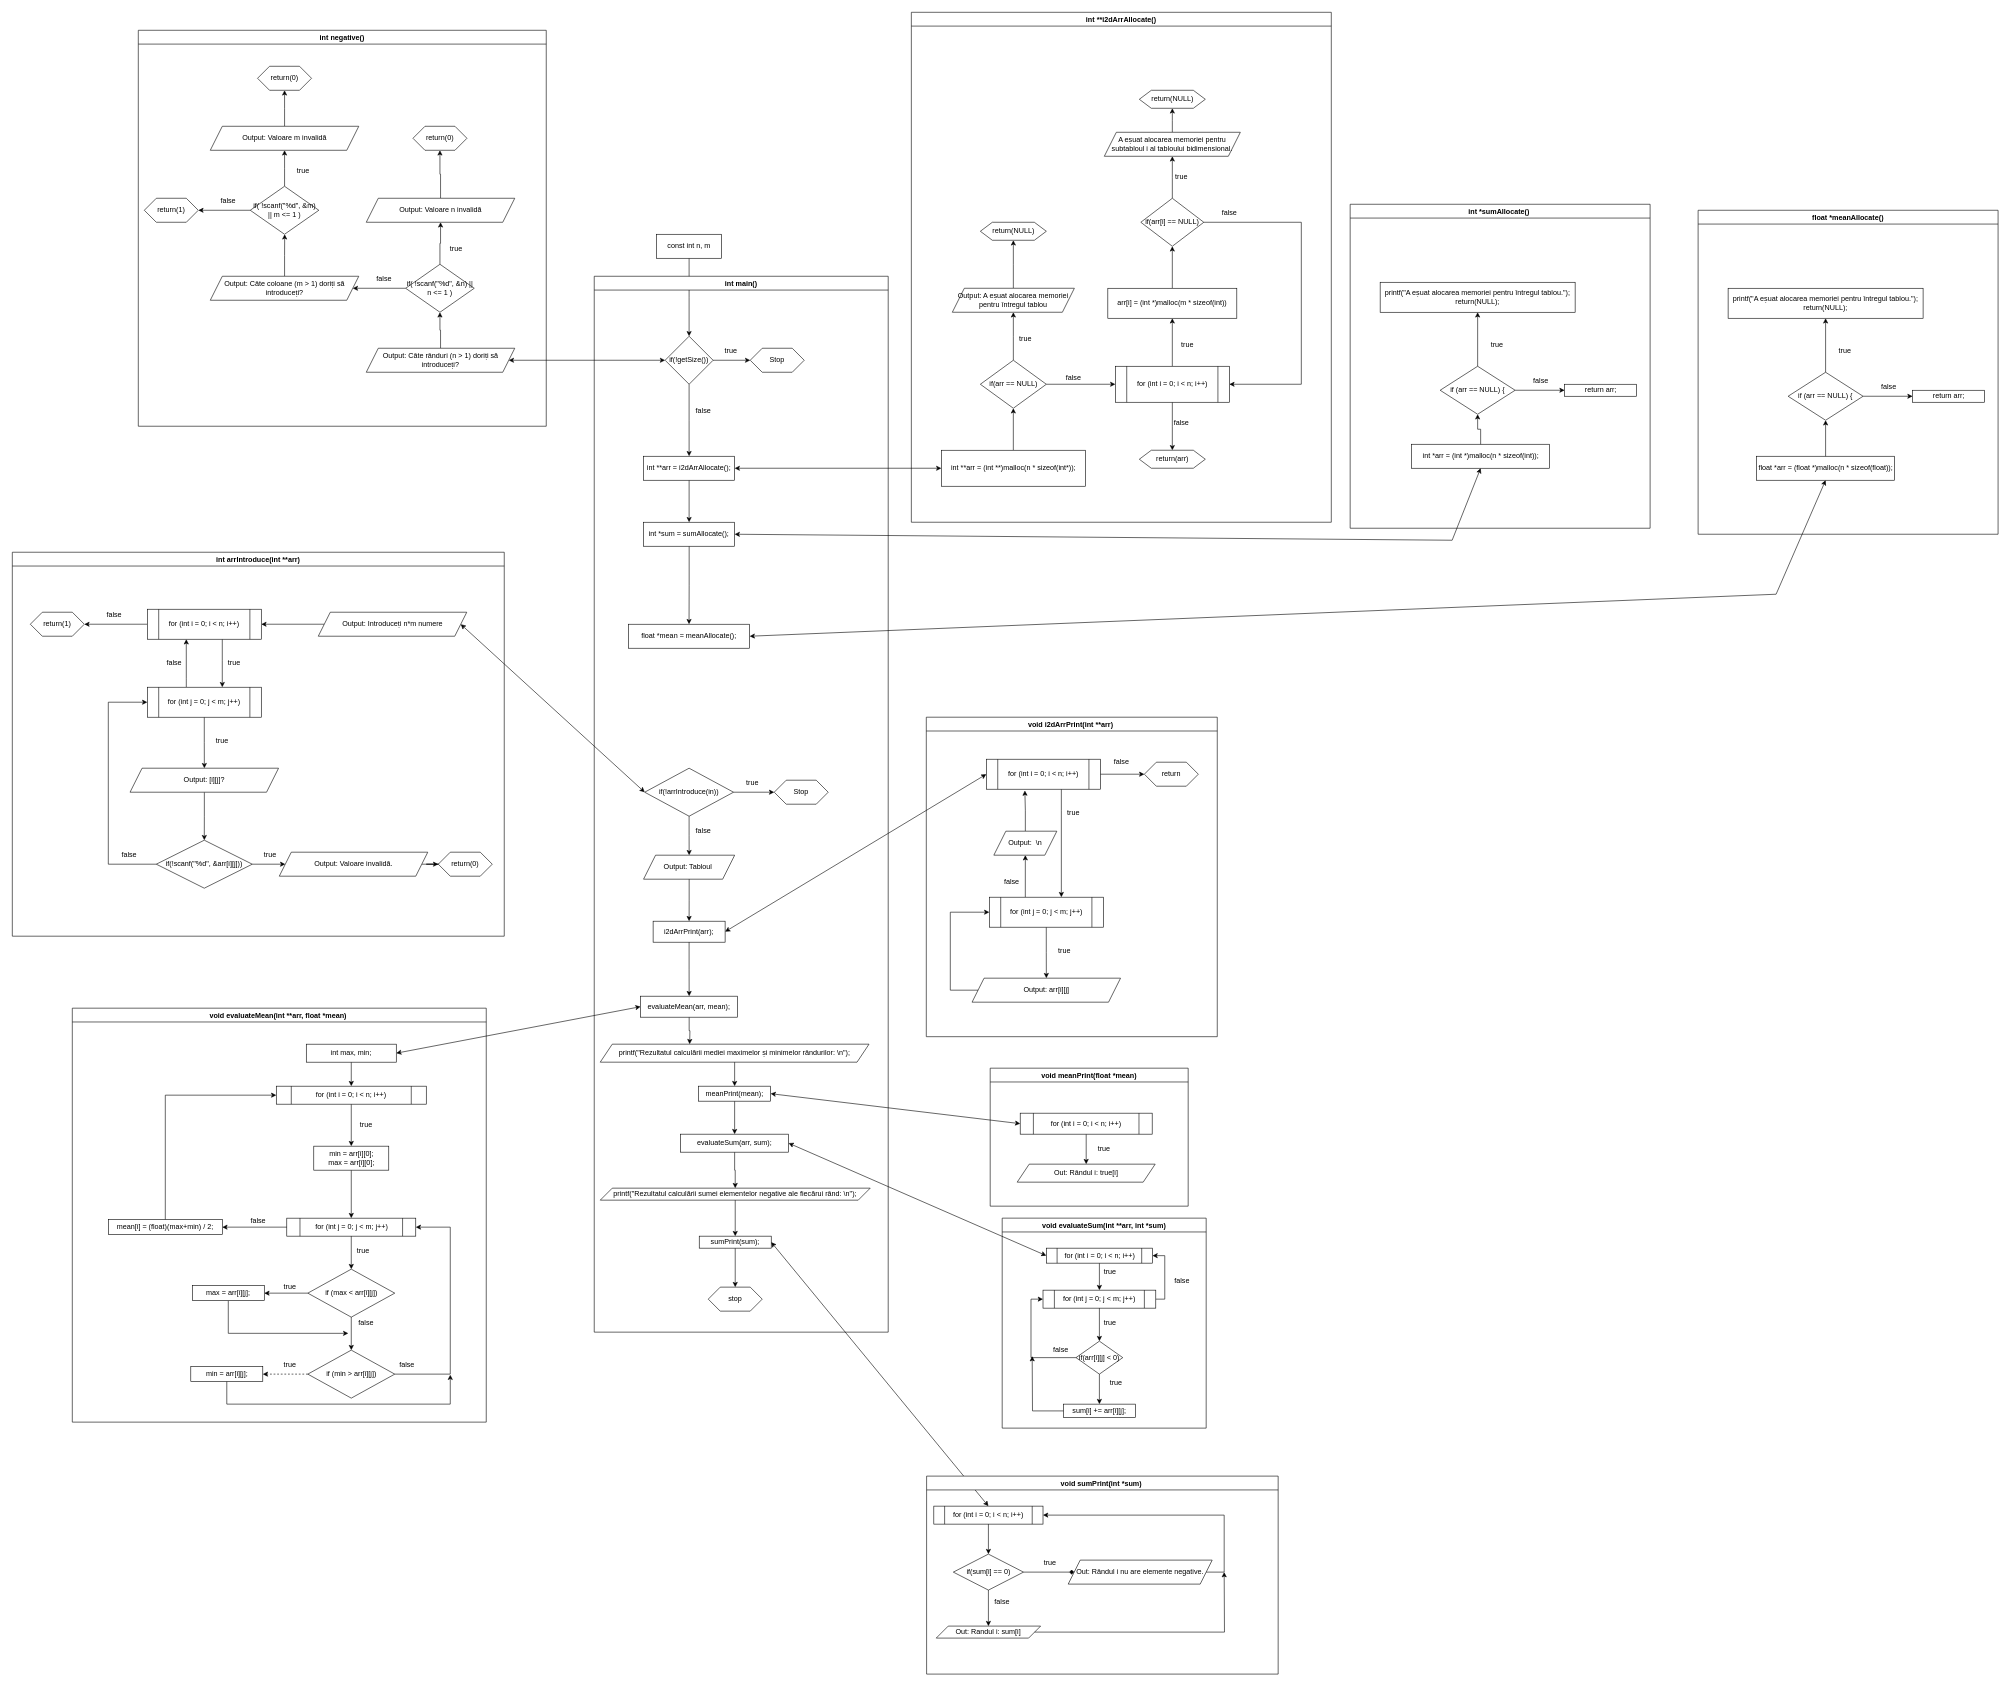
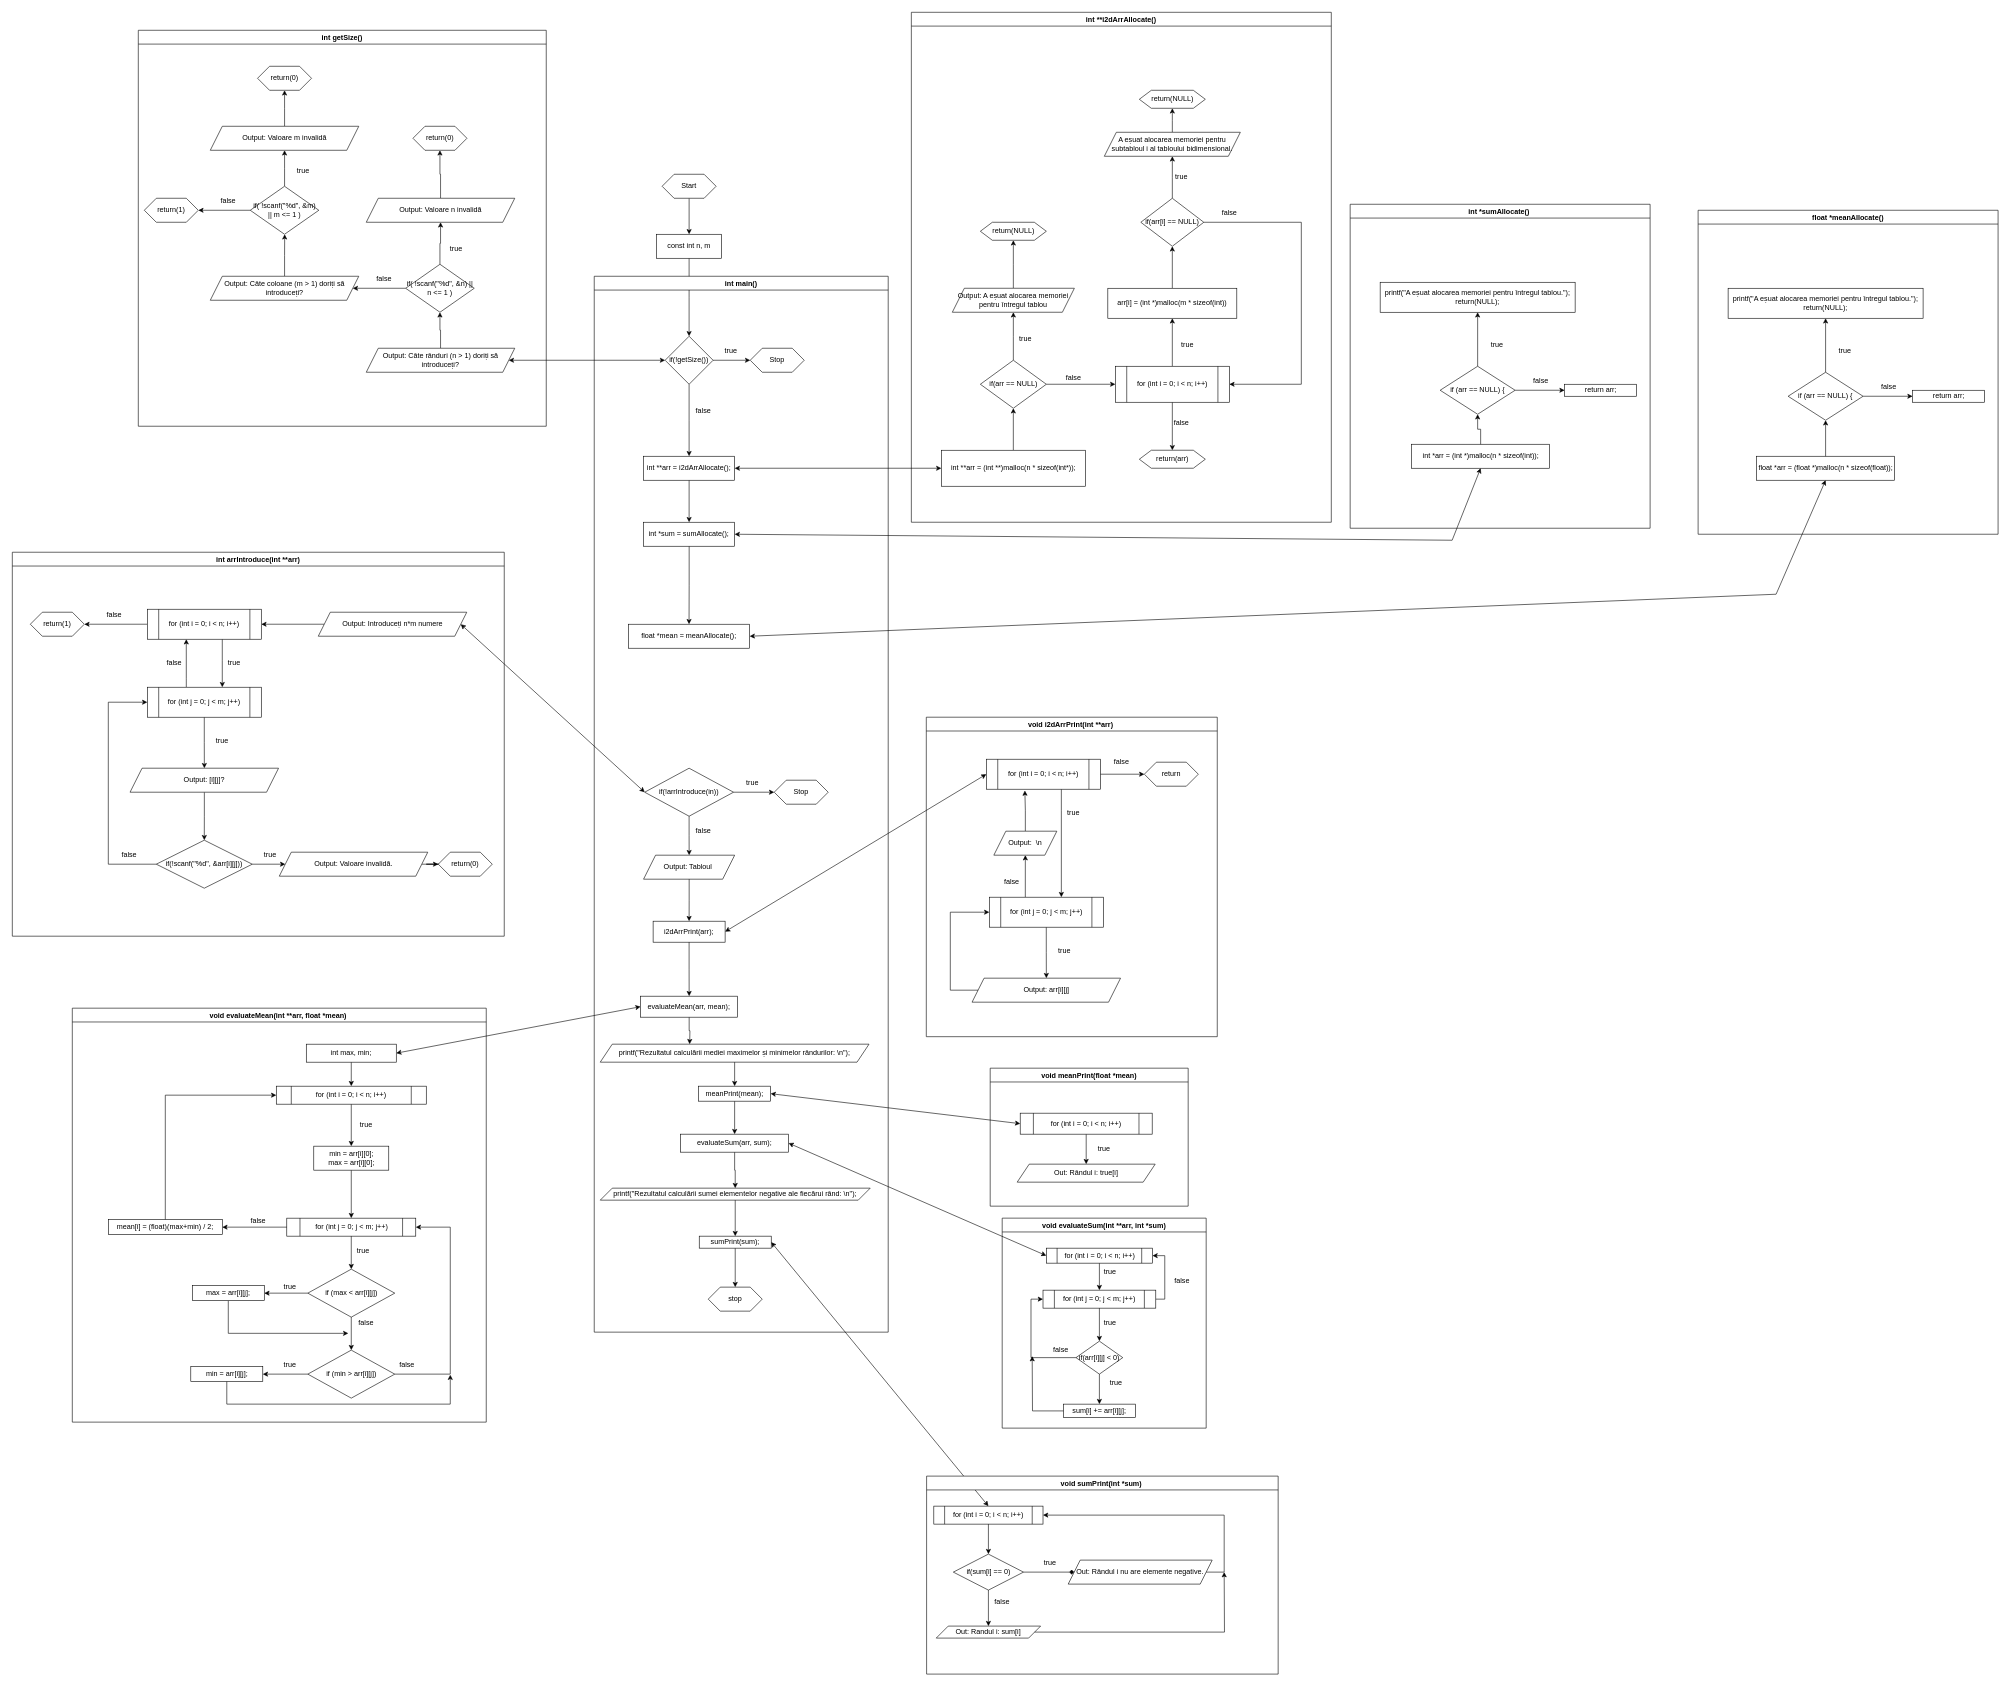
(342, 38) -> (342, 38)
none -> (689, 186)
none -> (689, 228)
(287, 1374) -> (287, 1374)
